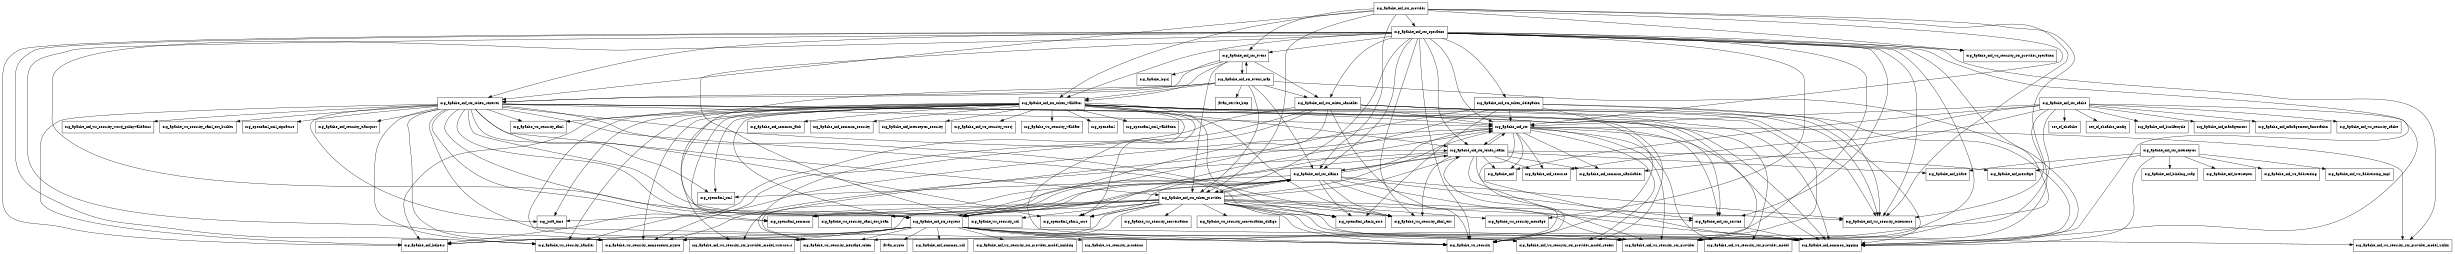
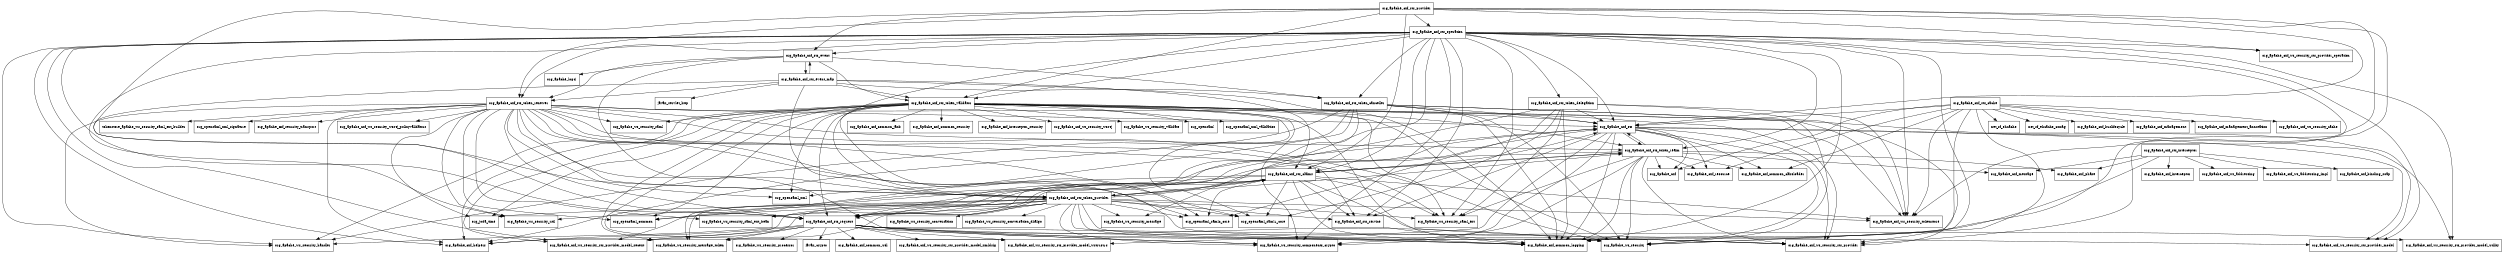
(198, 127) -> (144, 127)
none -> (1523, 166)
